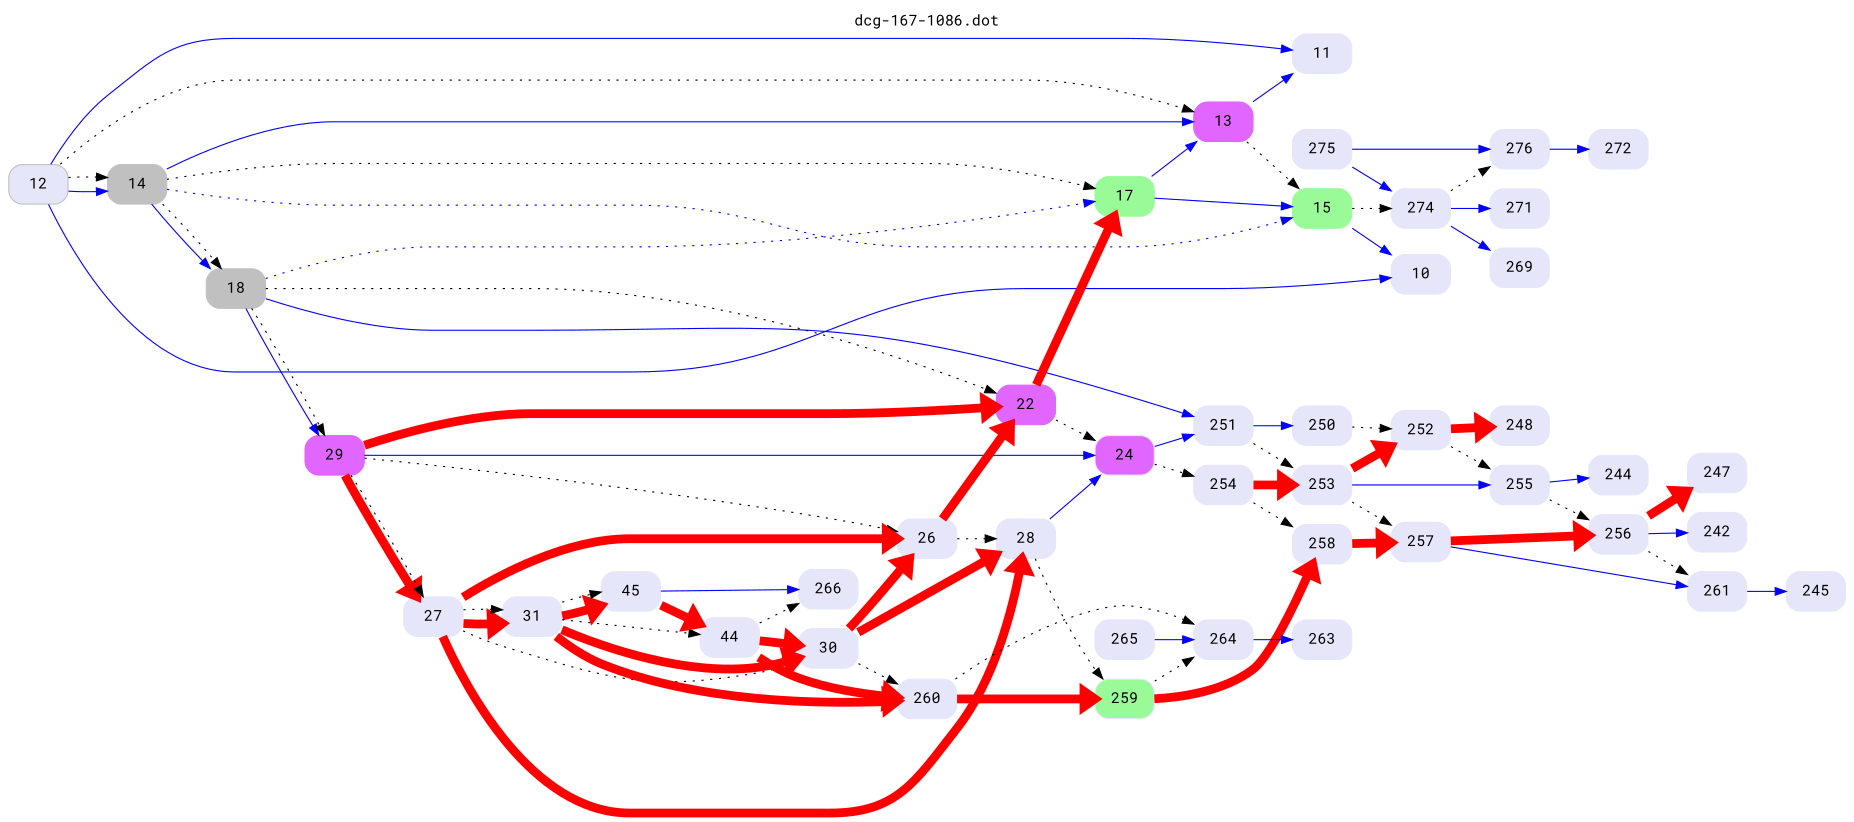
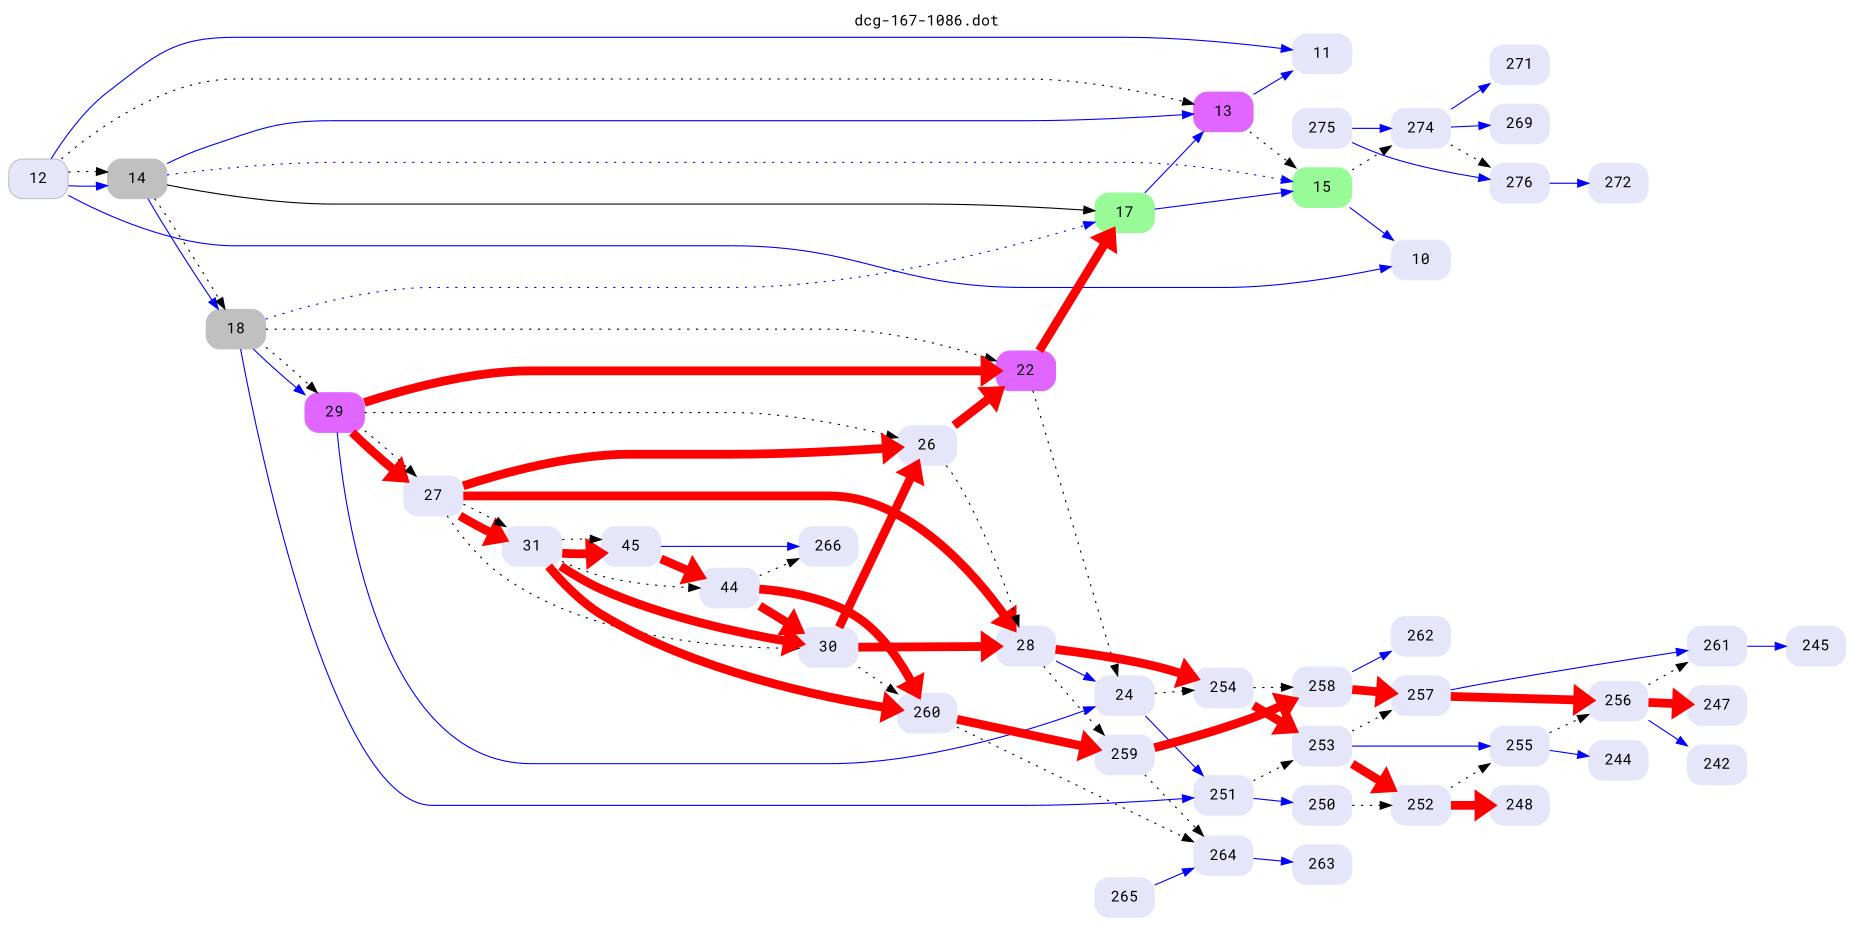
(626, 163) -> (625, 204)
(1125, 455) -> (1125, 696)
none -> (1421, 636)
none -> (1120, 659)
(1125, 699) -> (1125, 755)
